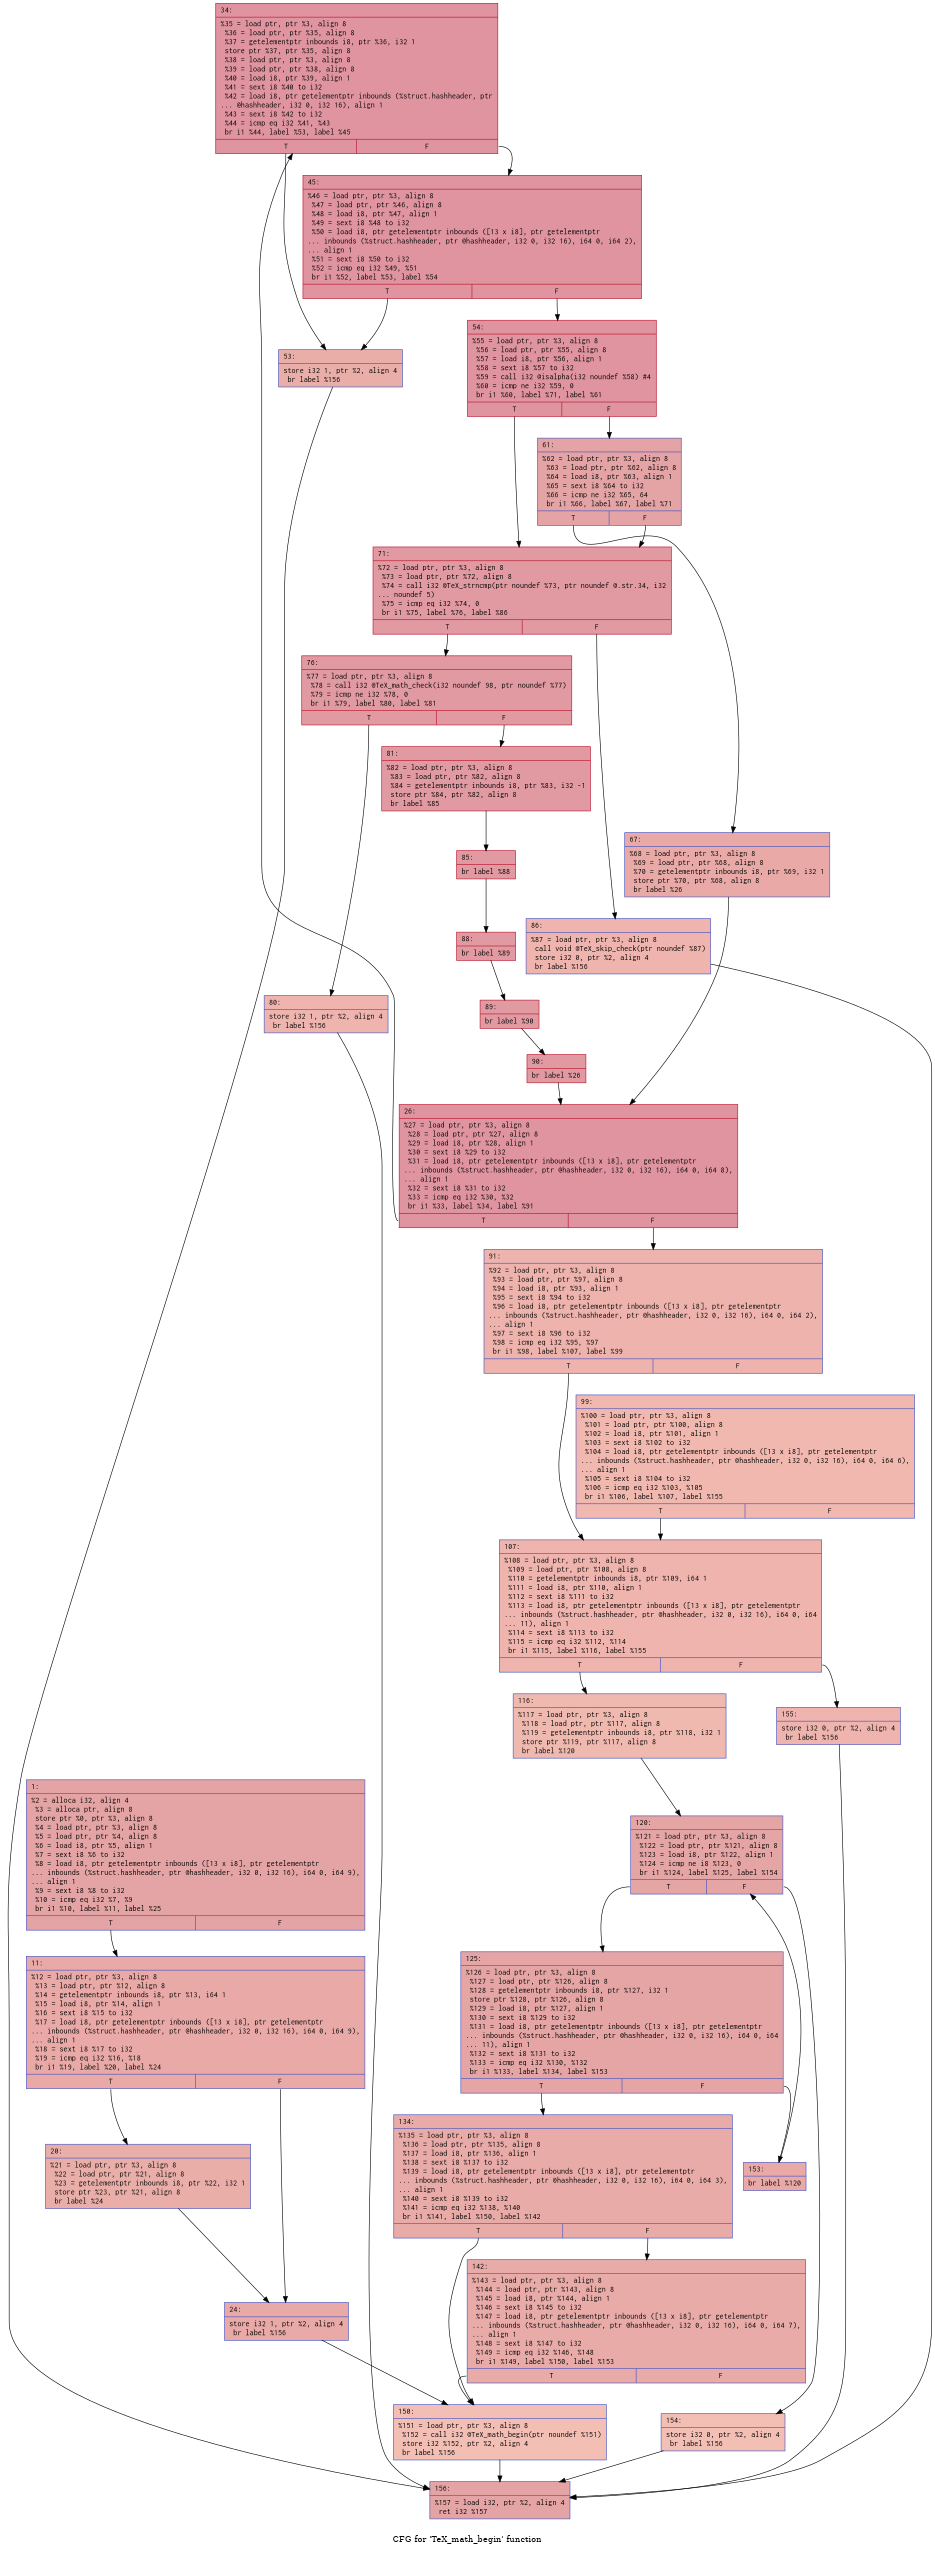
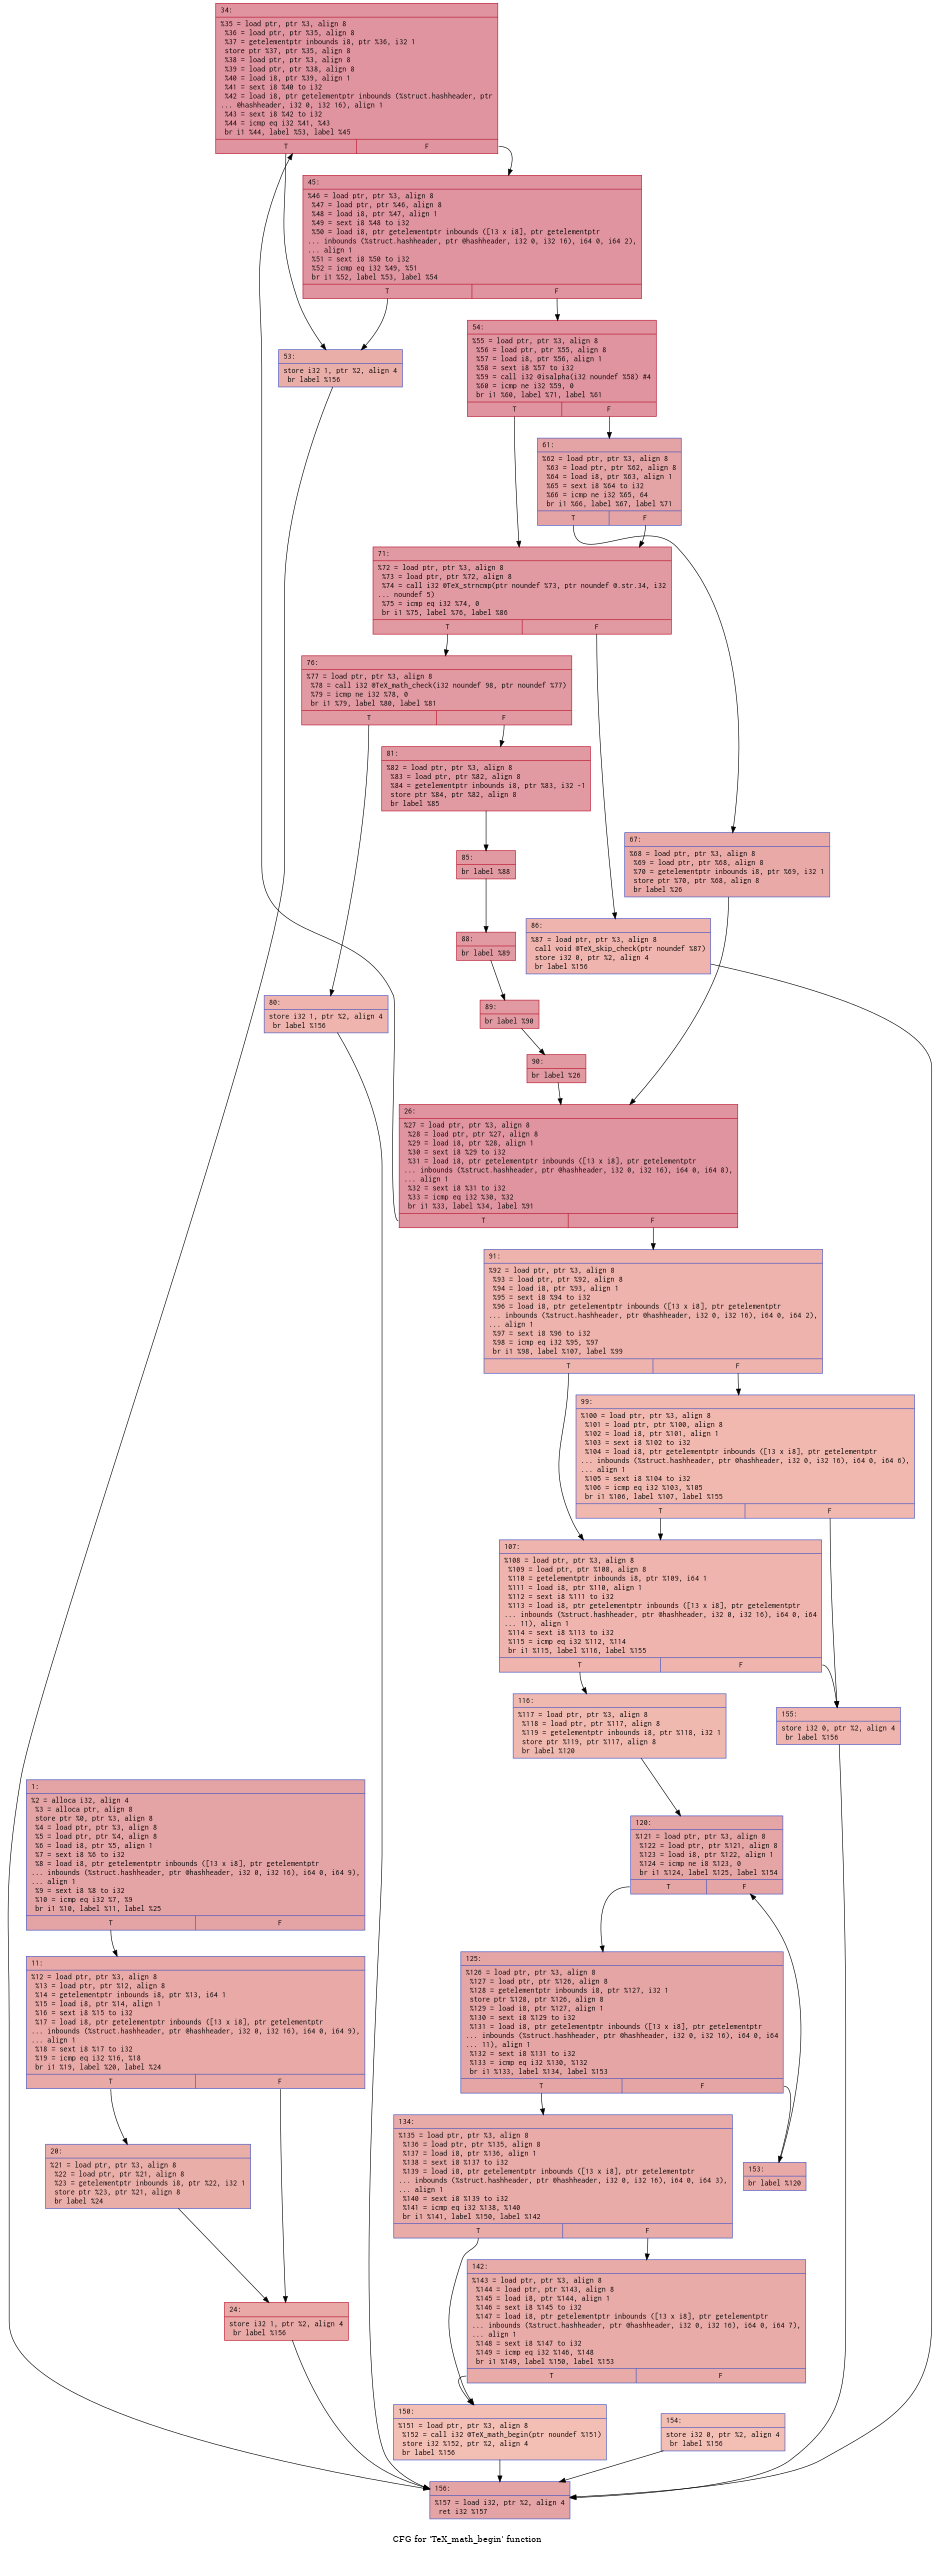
(556, 1279) -> (556, 1279)
none -> (738, 1381)
none -> (832, 1610)
(819, 2153) -> none
(286, 2321) -> (286, 2321)
(382, 2371) -> (340, 2431)
